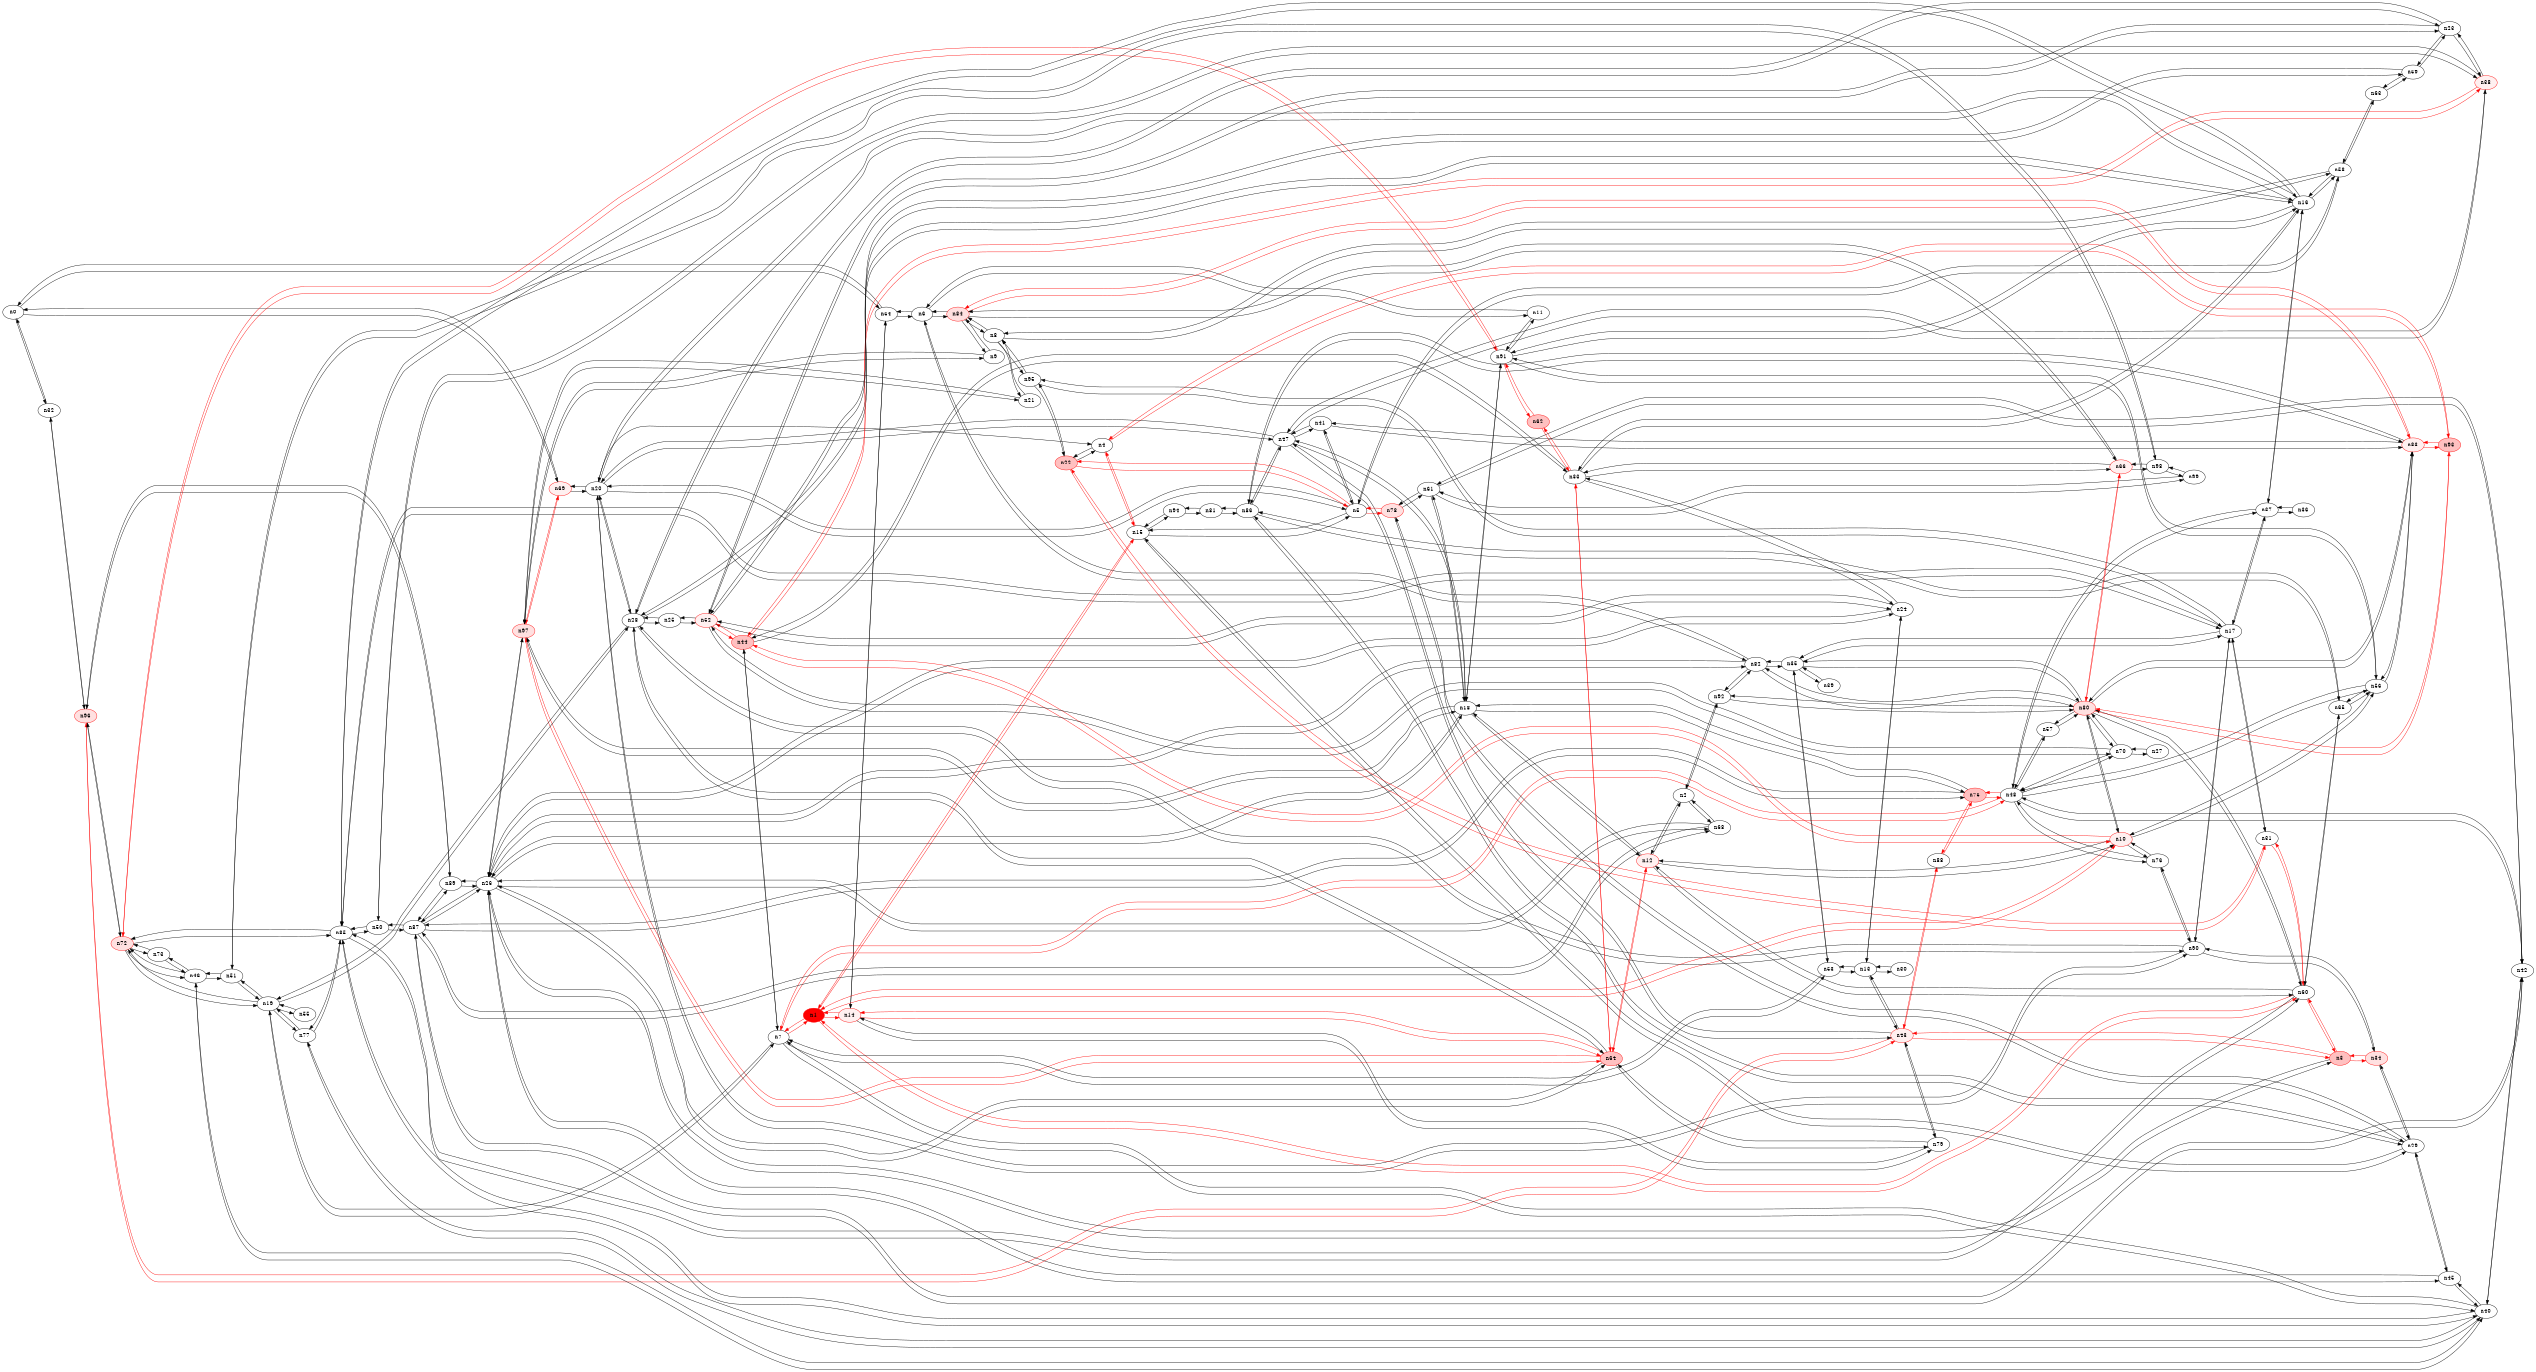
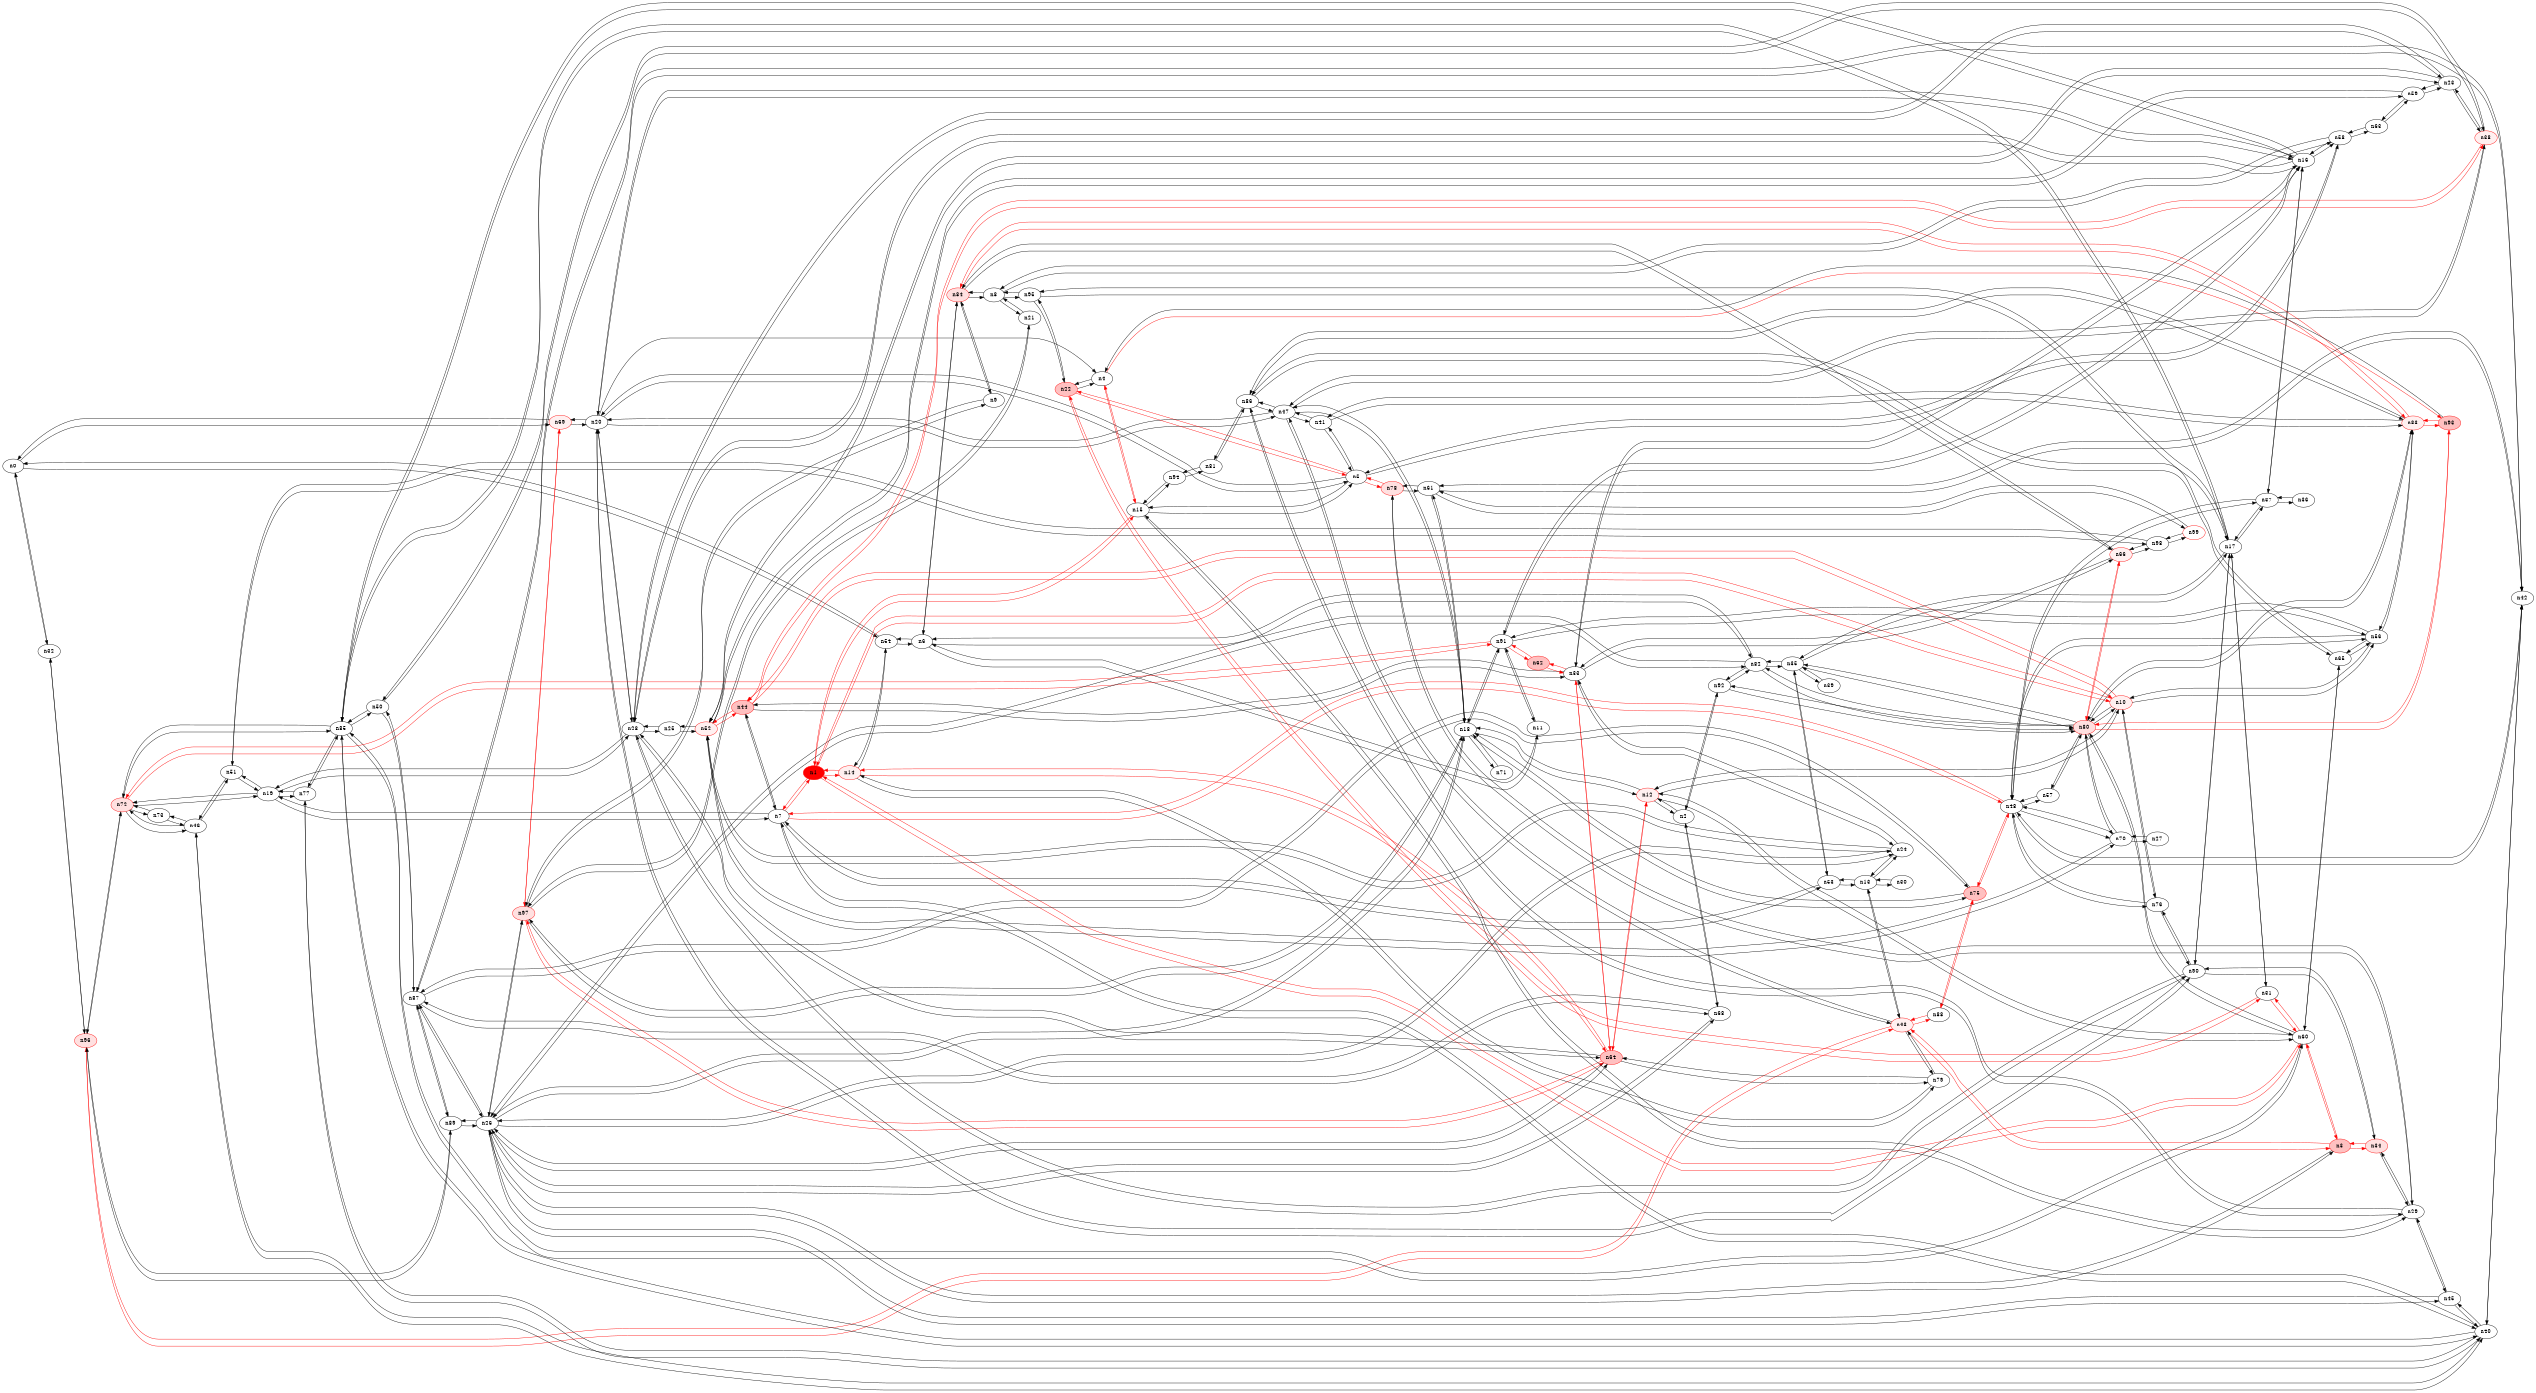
(1815, 266) -> (1813, 273)
(2194, 477) -> (2194, 533)
none -> (1502, 773)
(305, 1014) -> none
